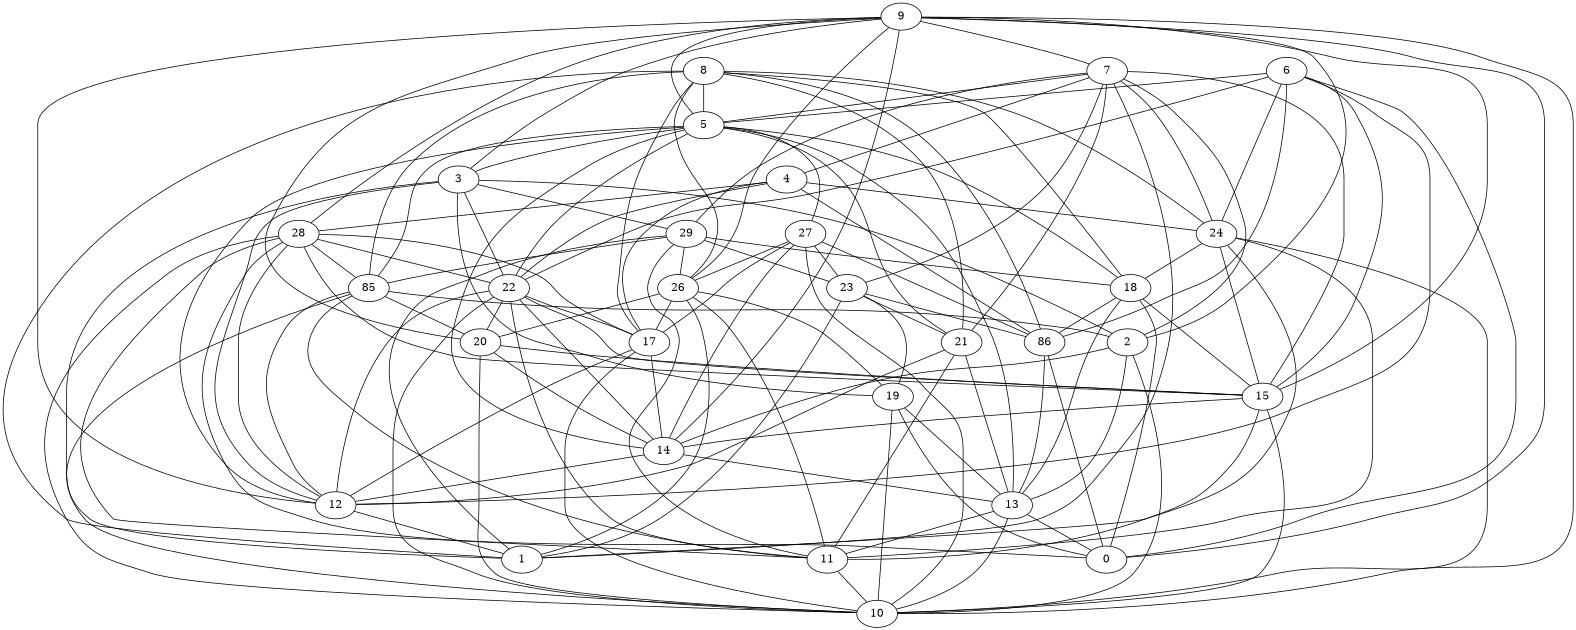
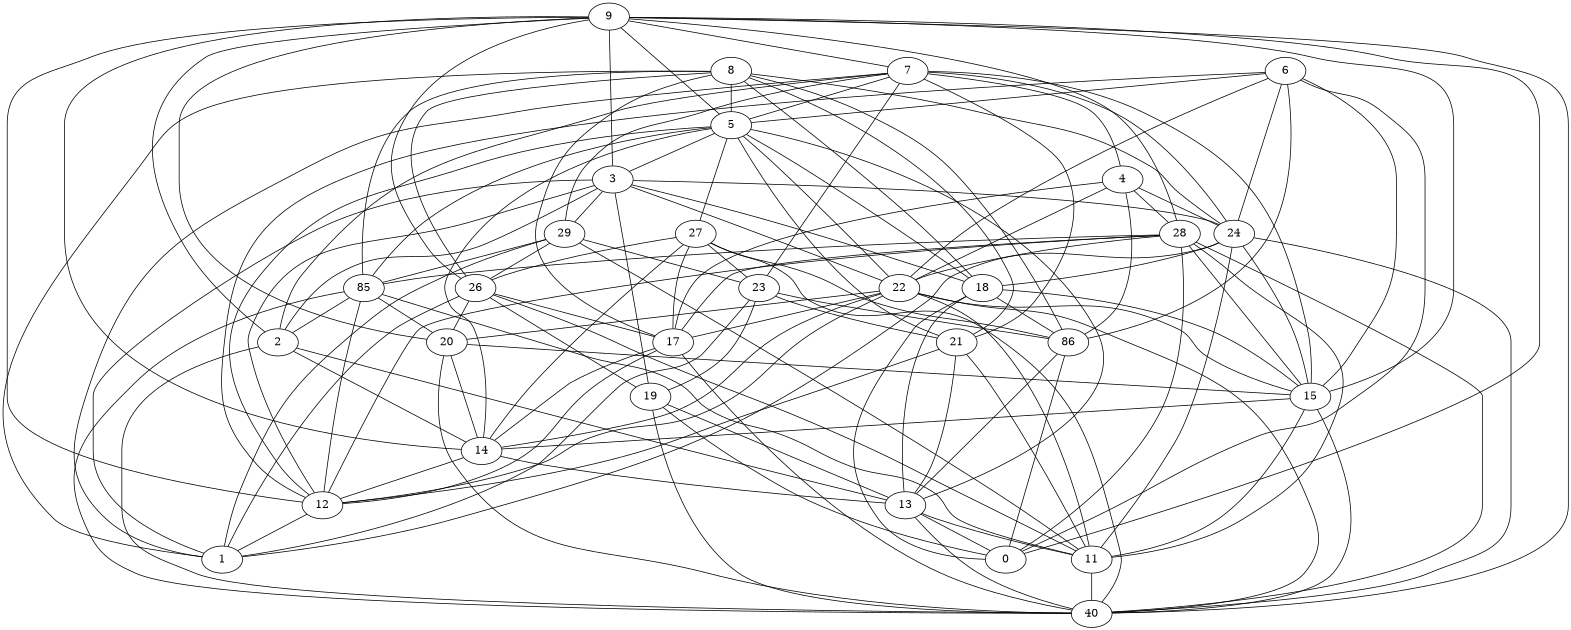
none -> (913, 190)
(908, 263) -> (791, 227)
(877, 614) -> (1092, 614)
